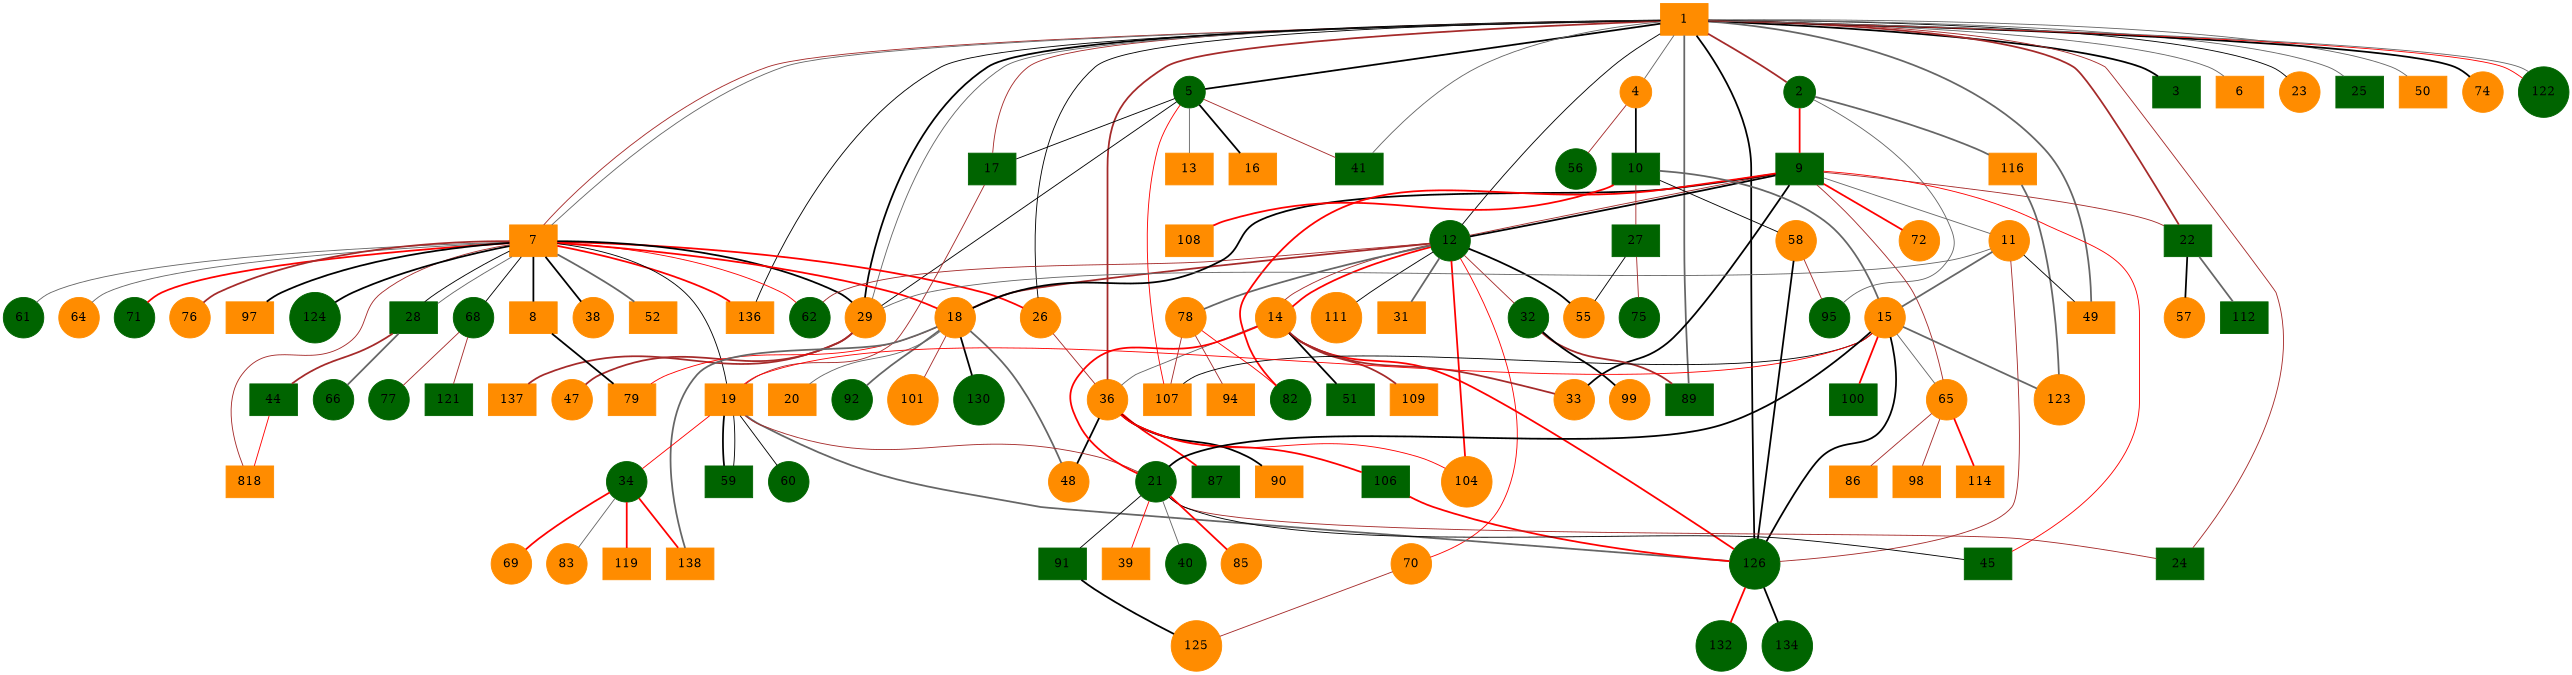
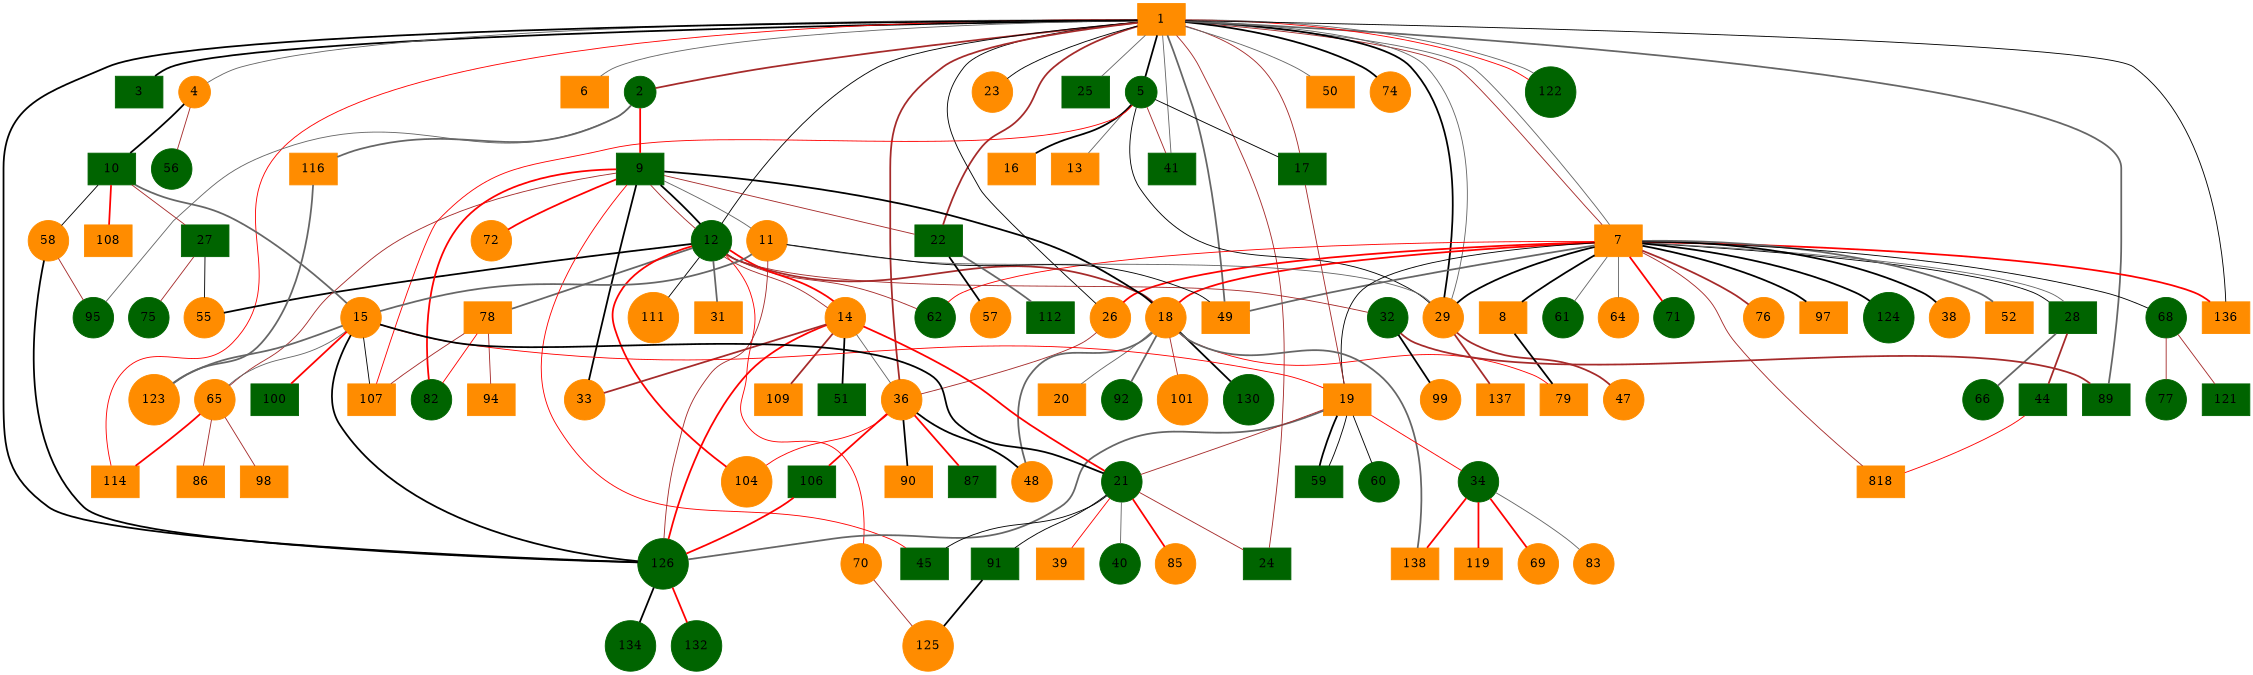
none -> (490, 67)
none -> (1422, 275)
(1186, 318) -> (488, 318)
